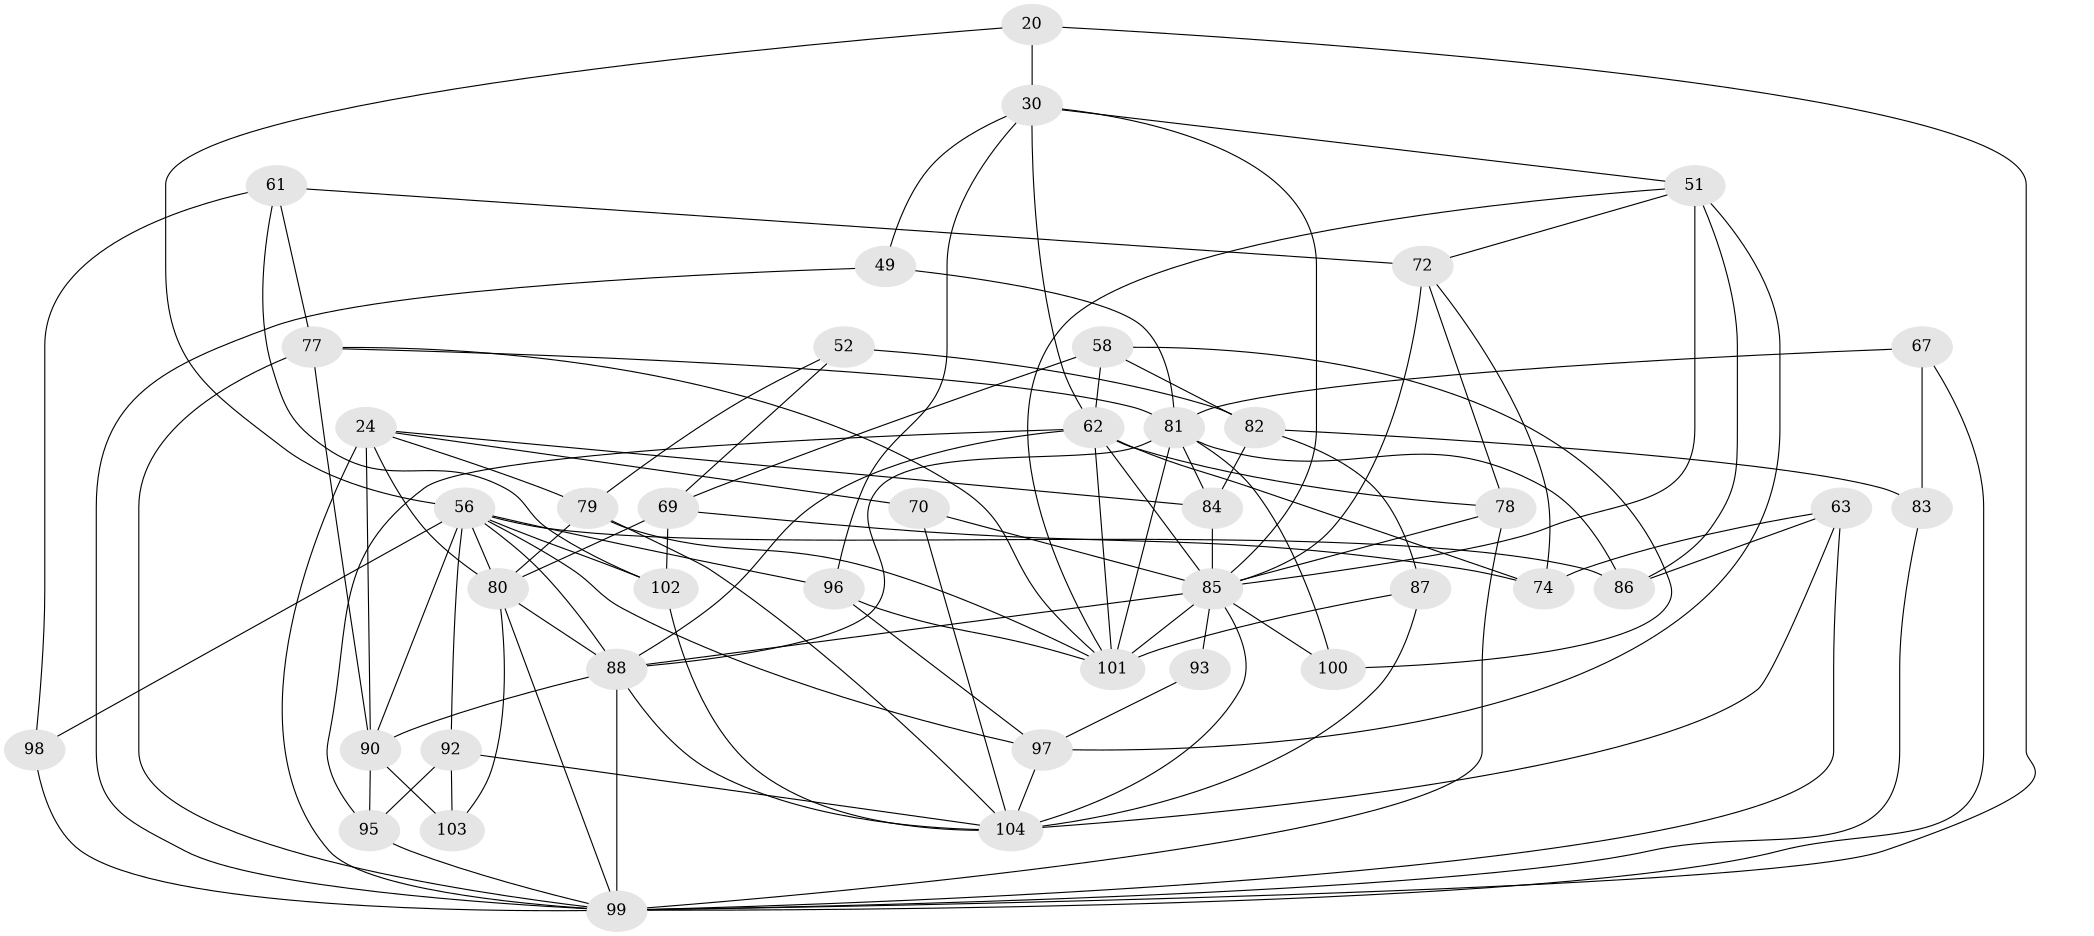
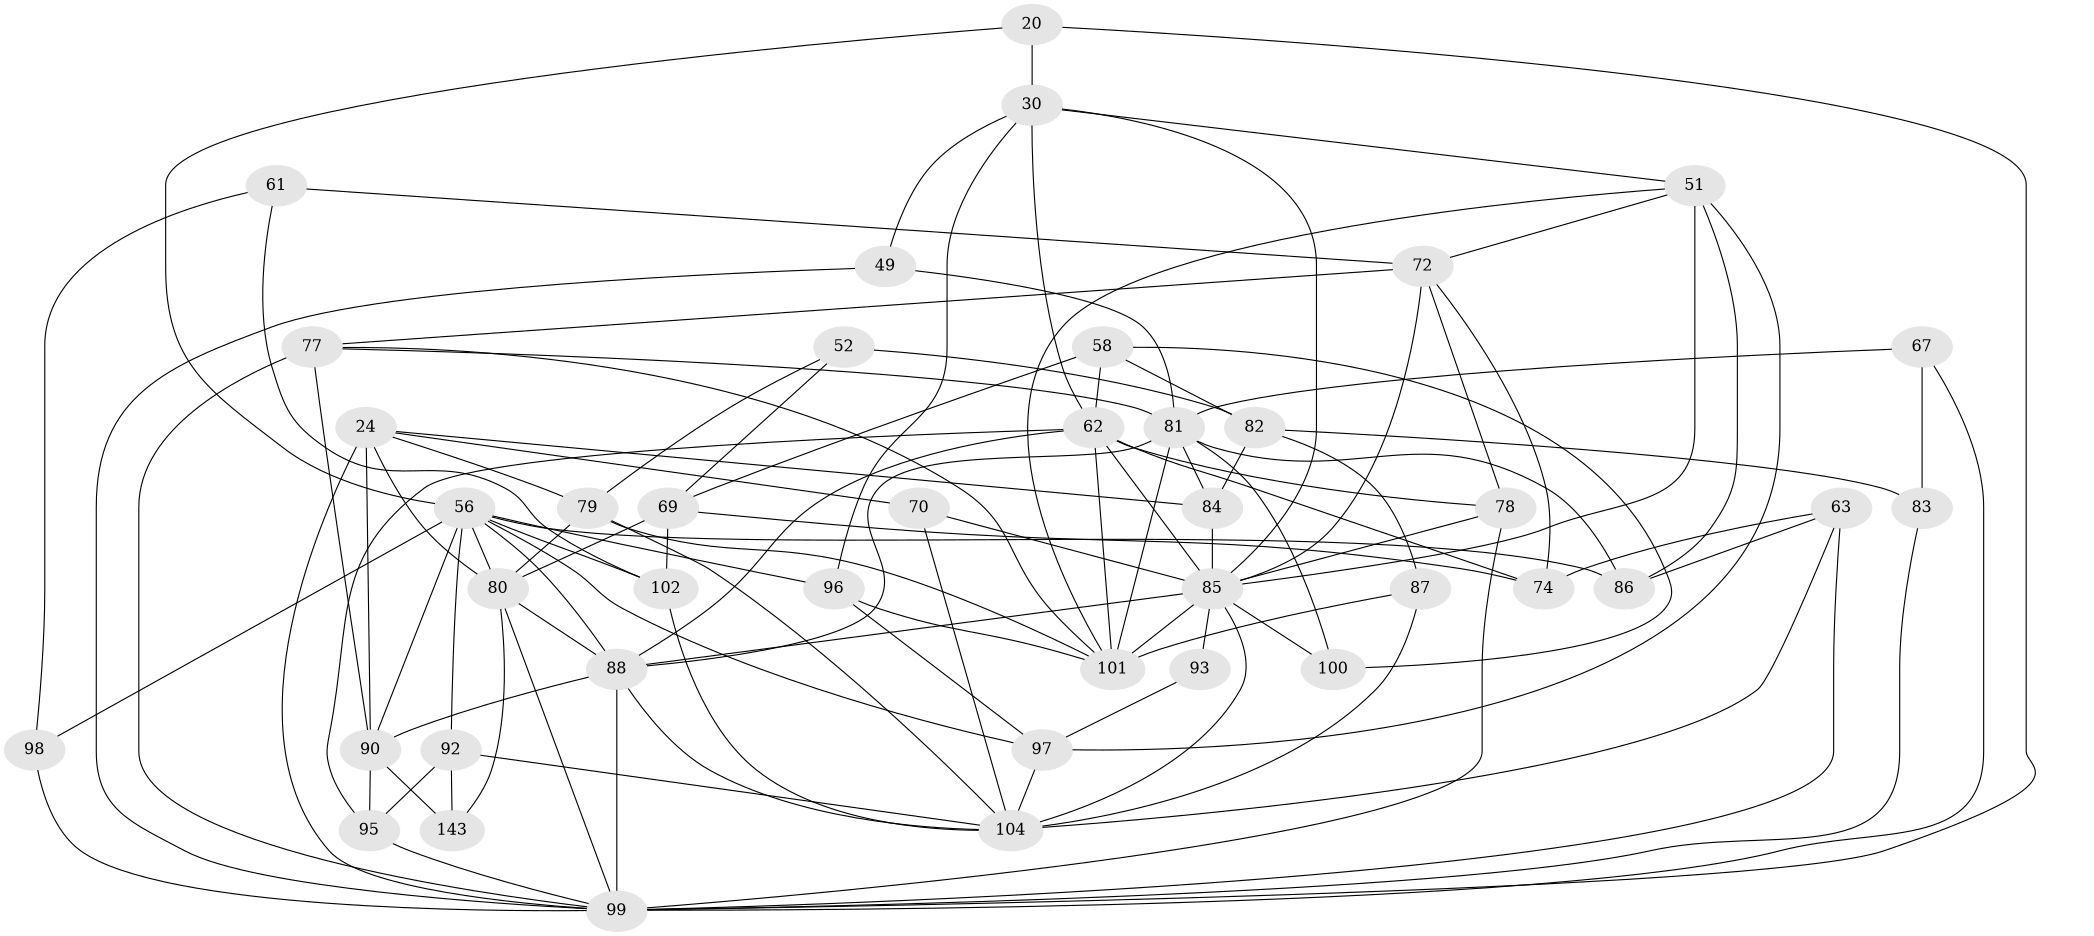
(294, 266) -> (868, 307)
(452, 831) -> (452, 831)
